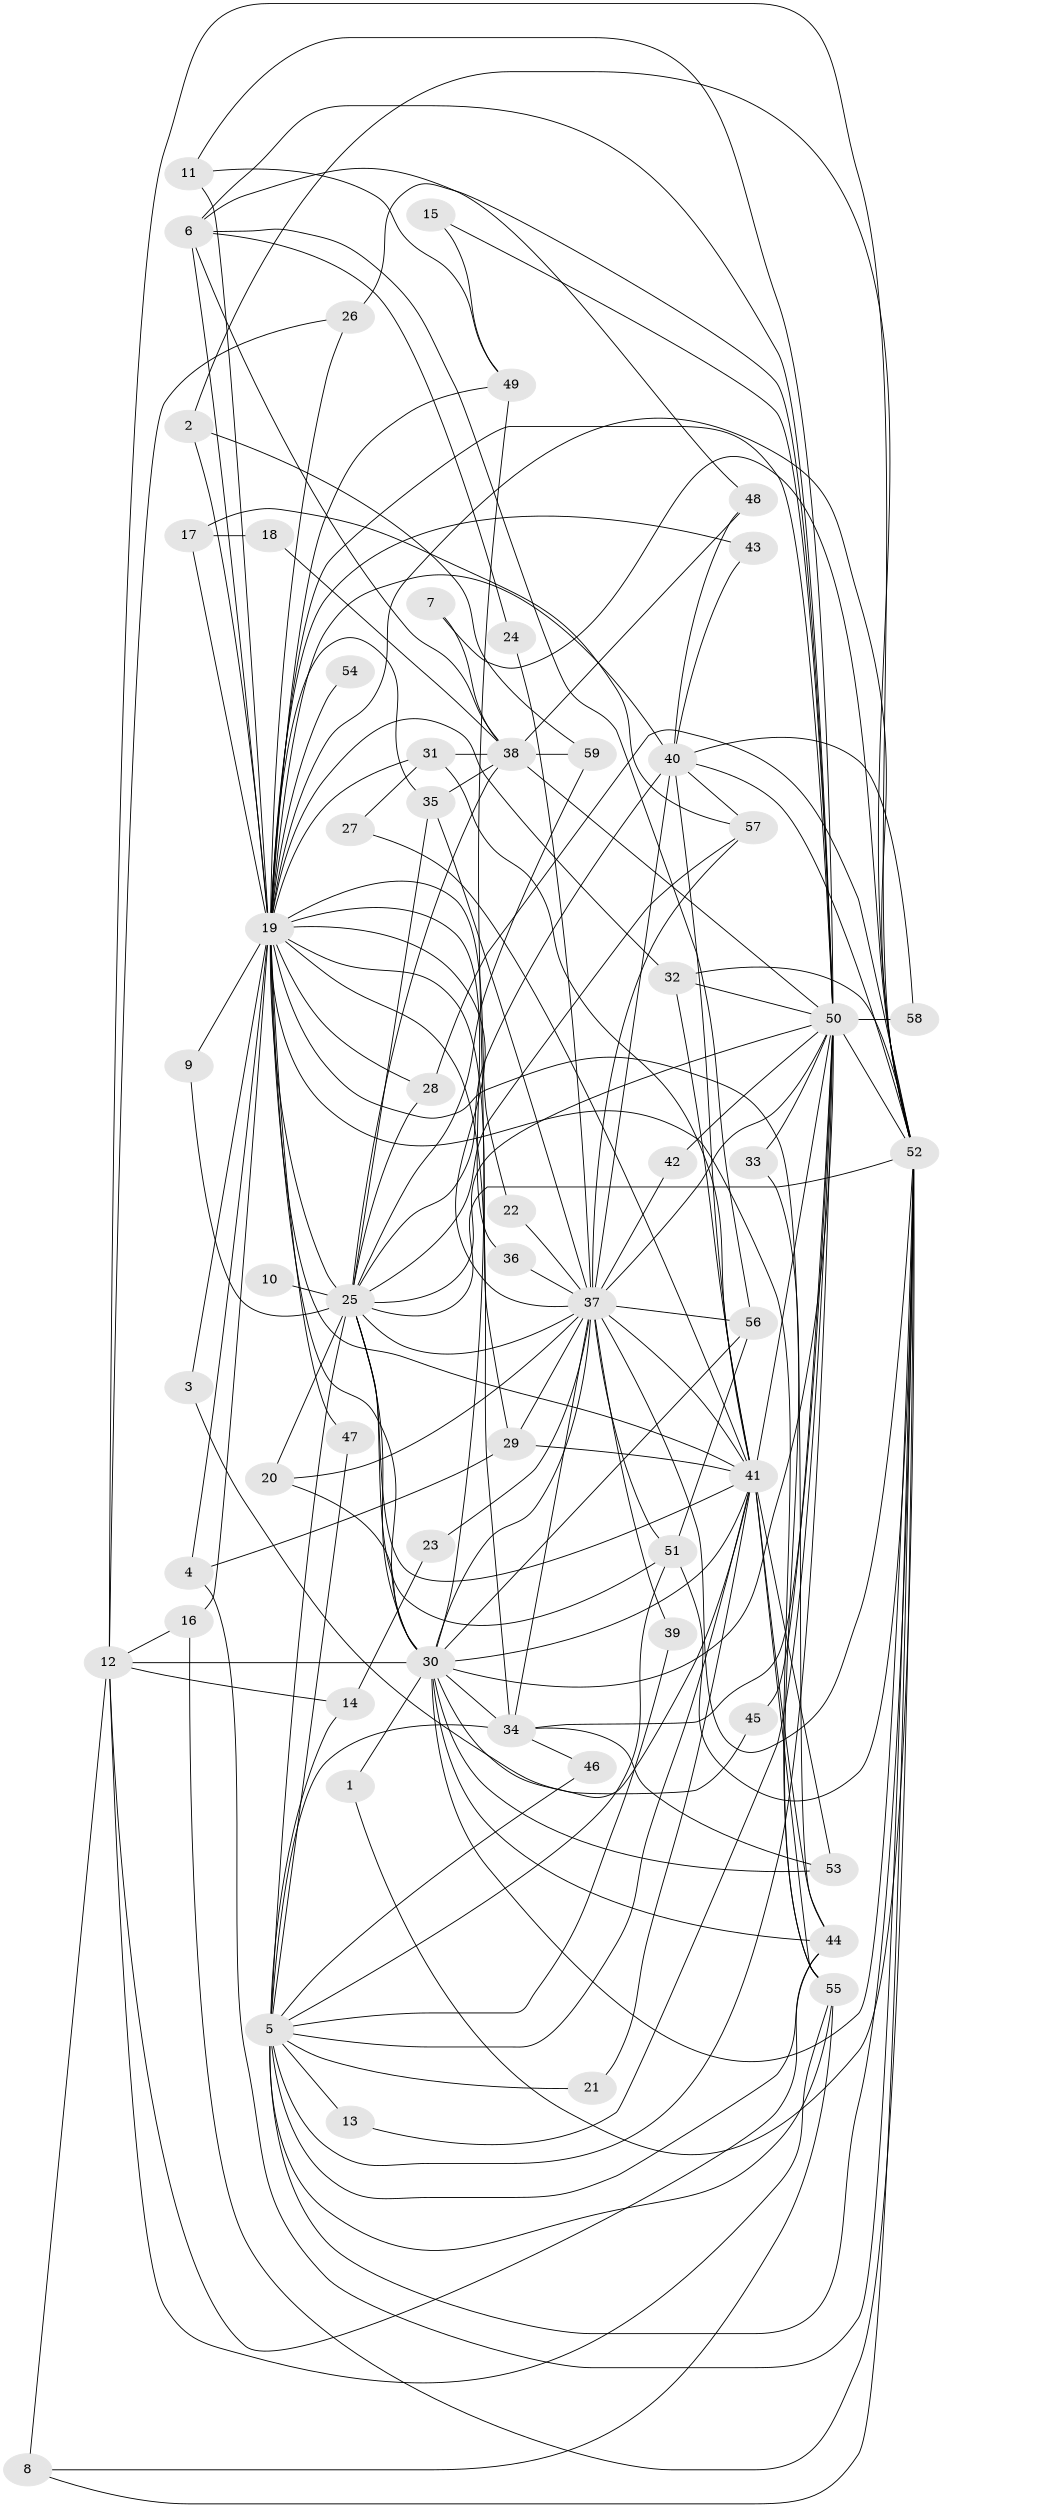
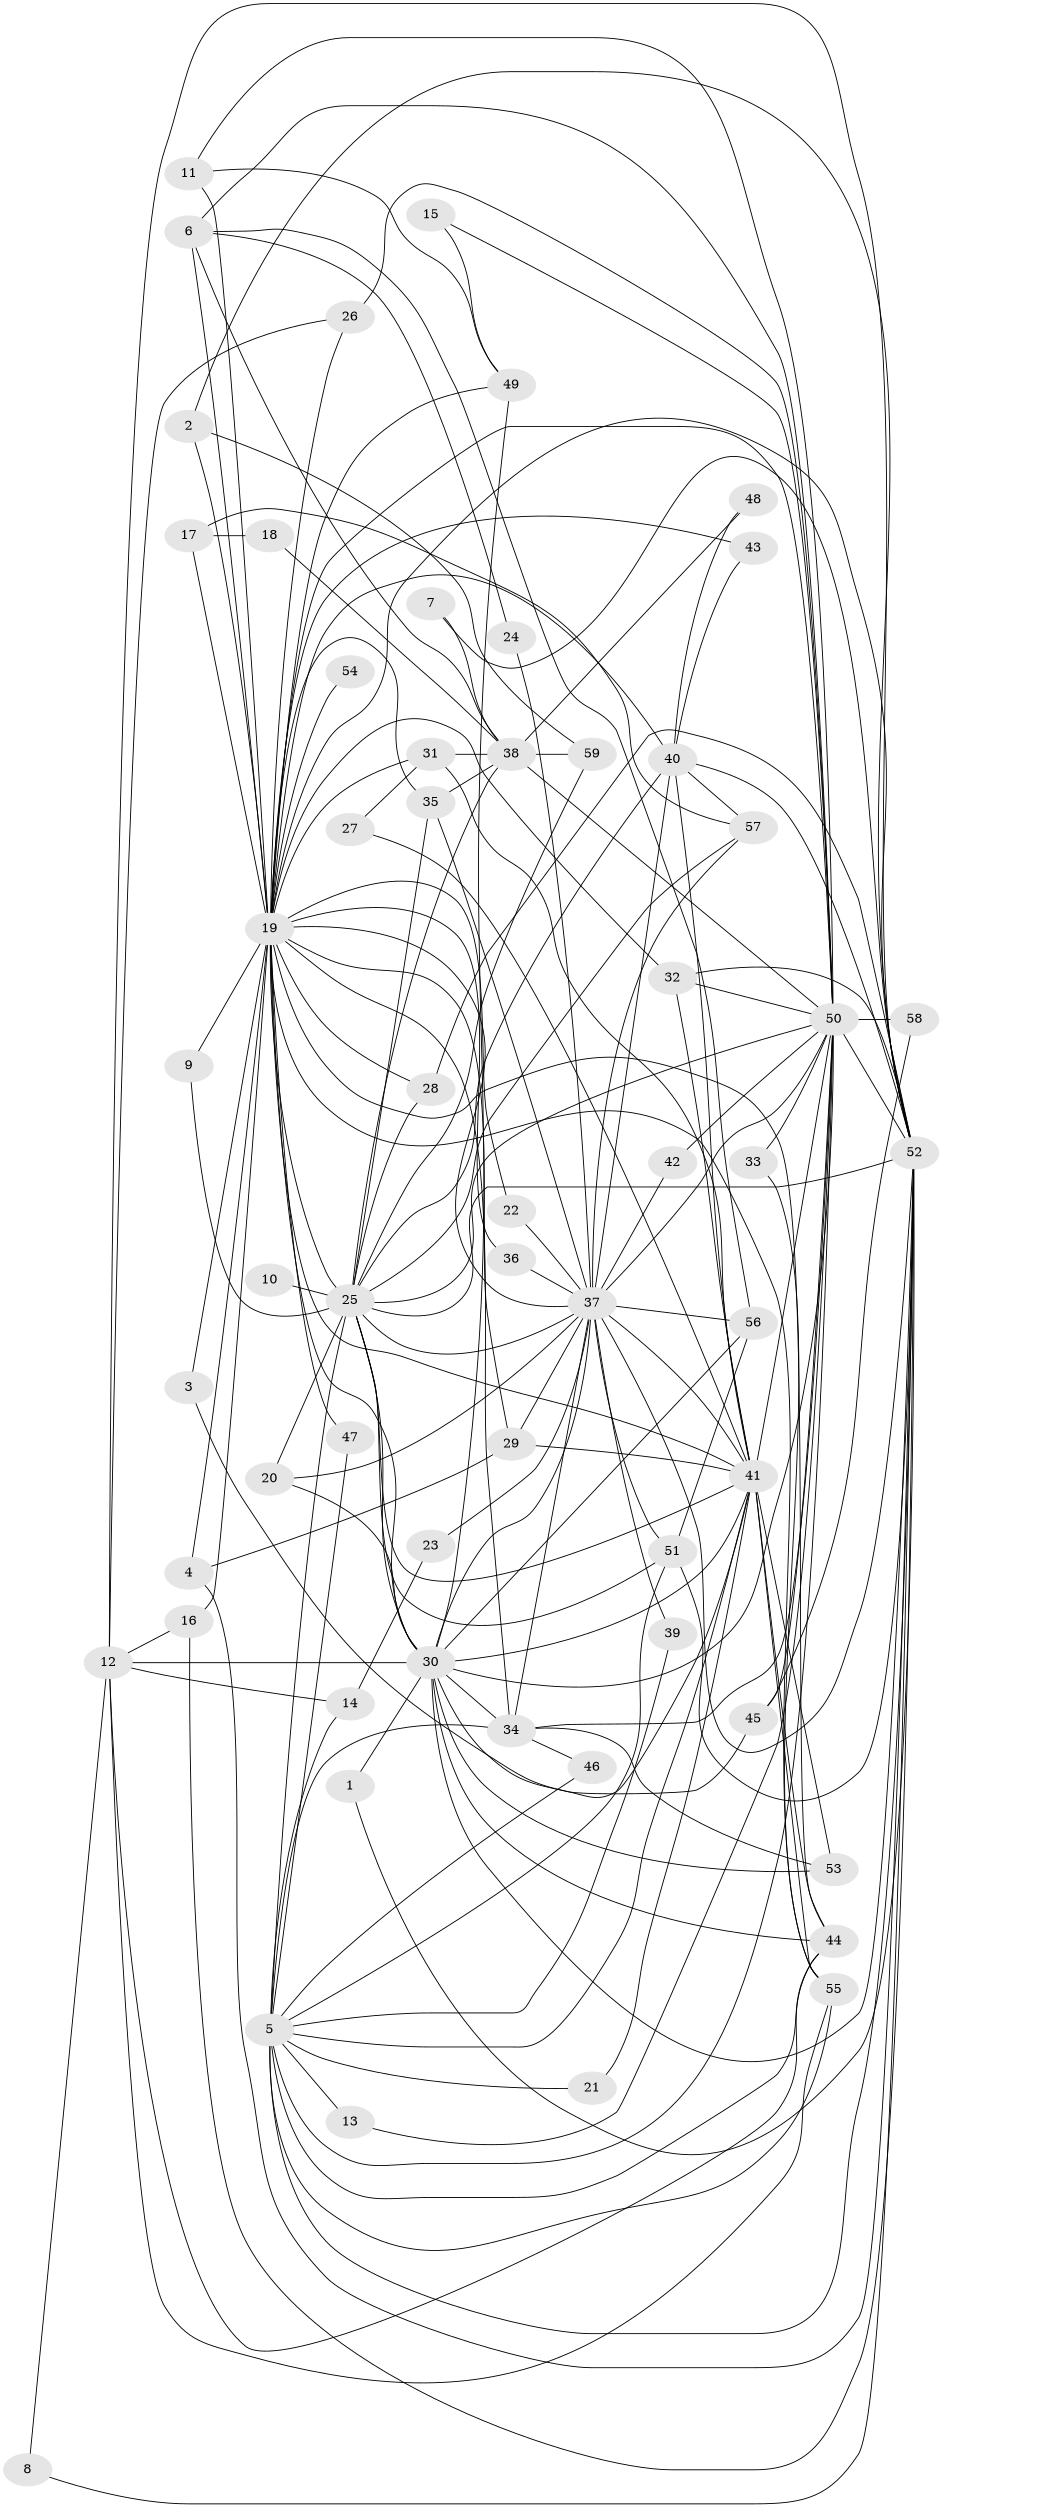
(514, 234) -> none
(875, 786) -> (859, 1376)
(581, 2445) -> none
